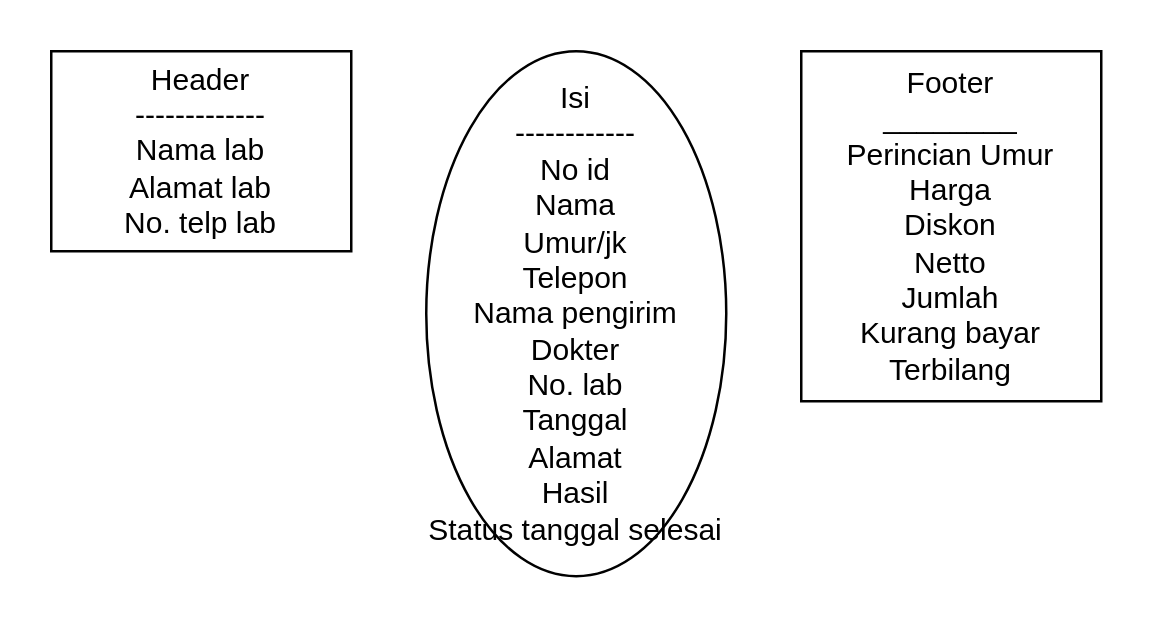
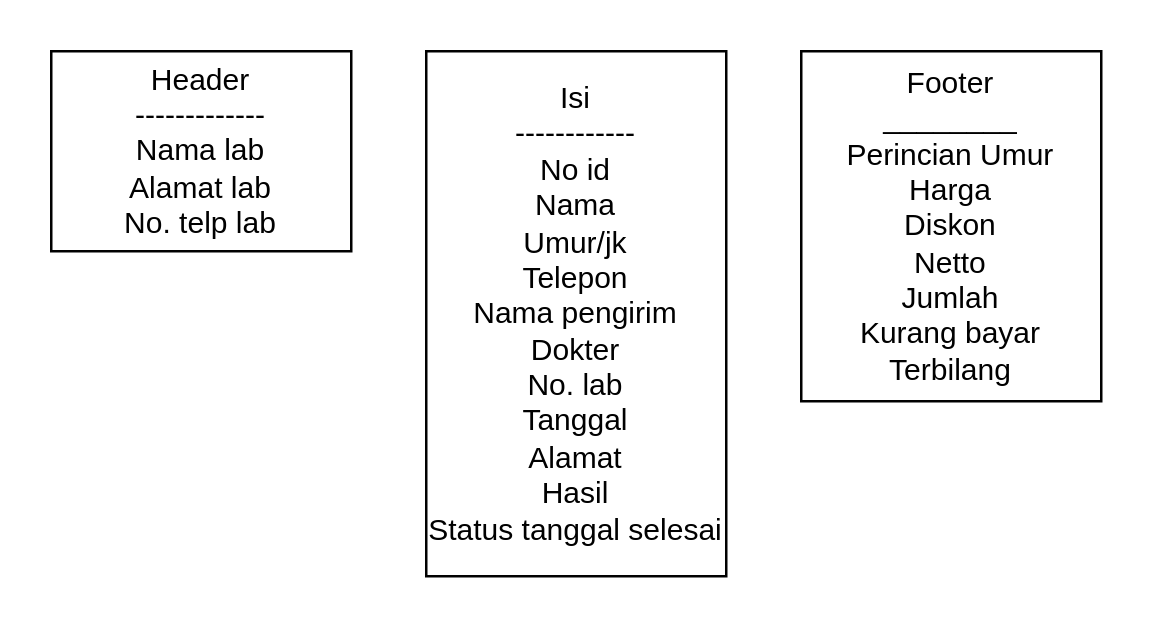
(576, 314) -> (576, 314)
